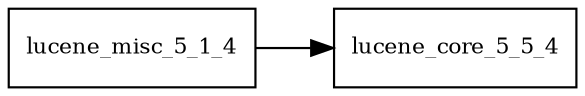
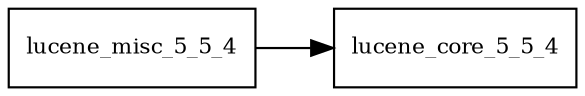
(132, 48) -> (132, 48)
